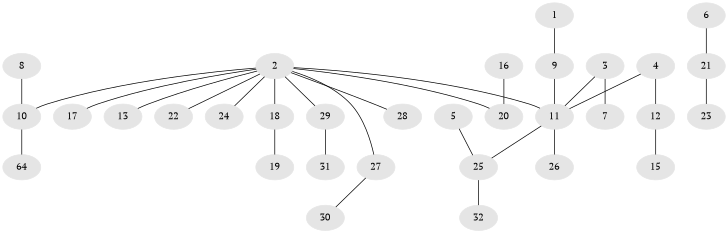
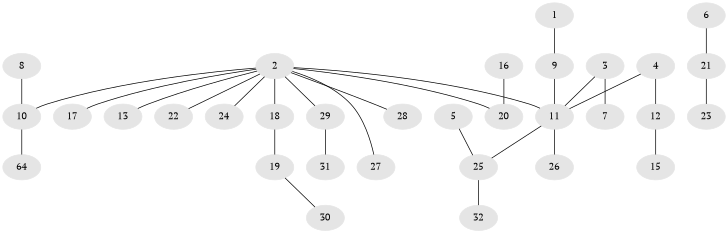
(351, 192) -> (300, 192)
